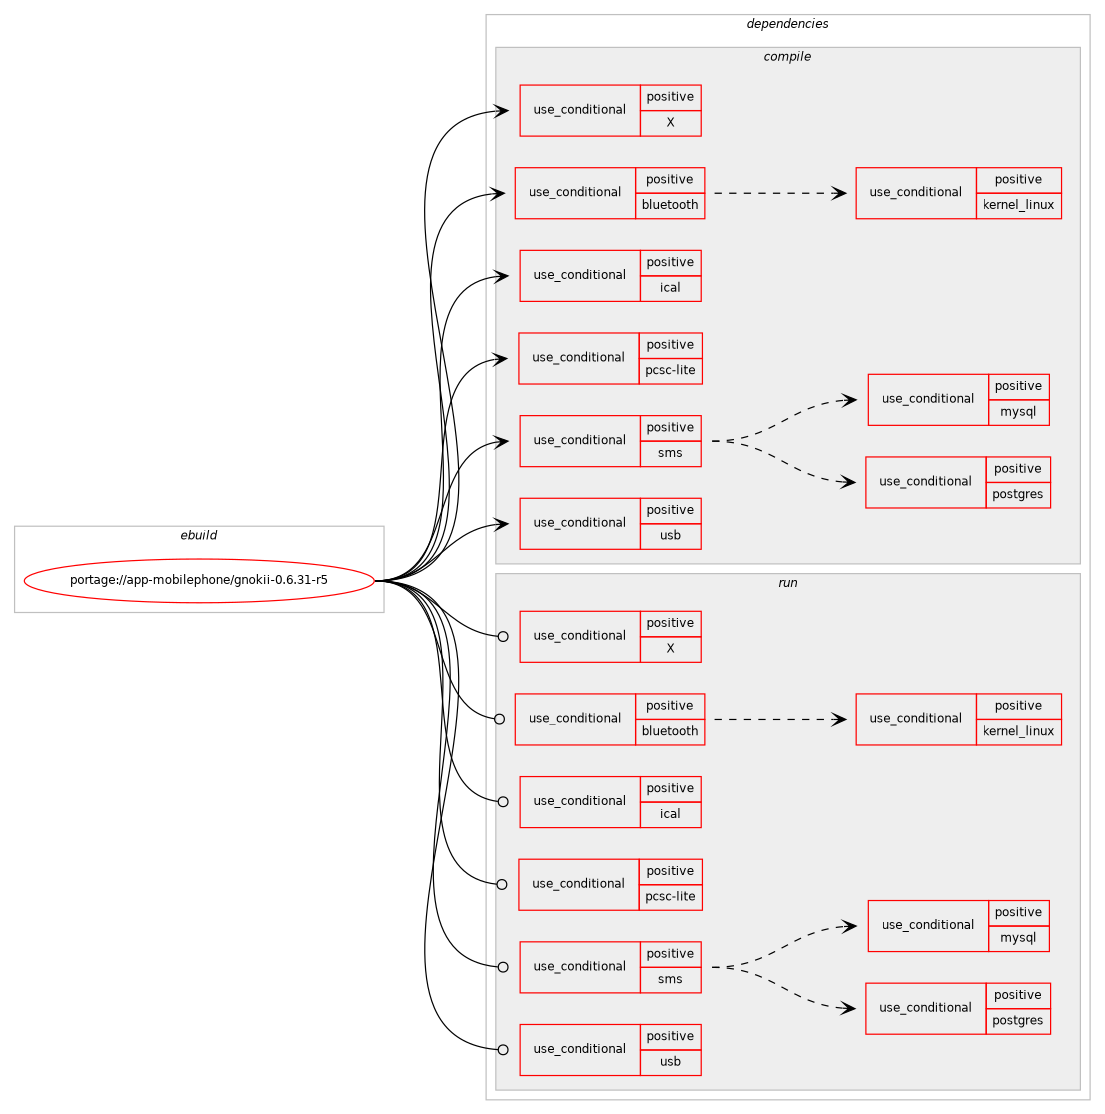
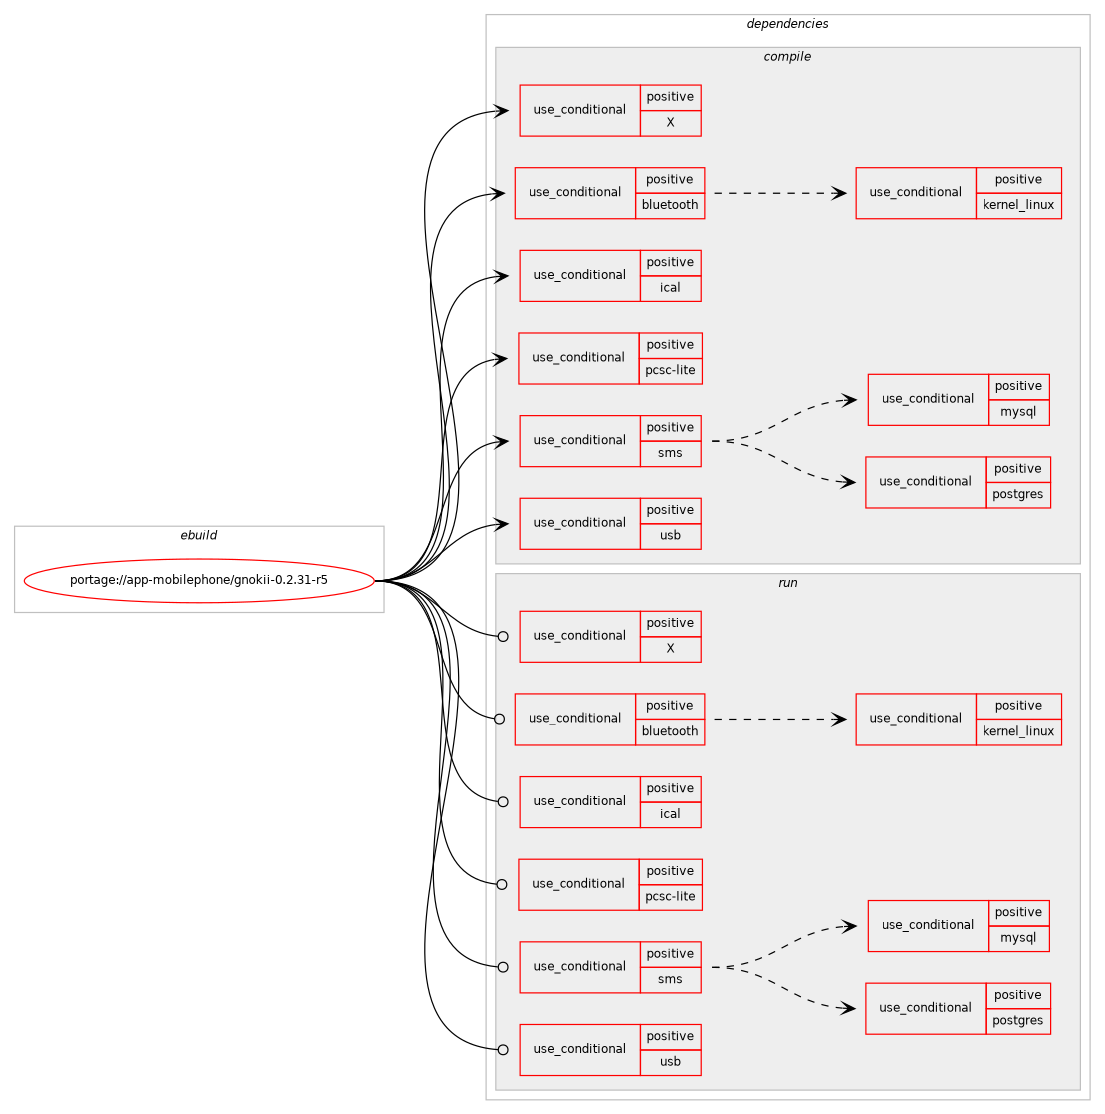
(199, 581) -> (199, 581)
